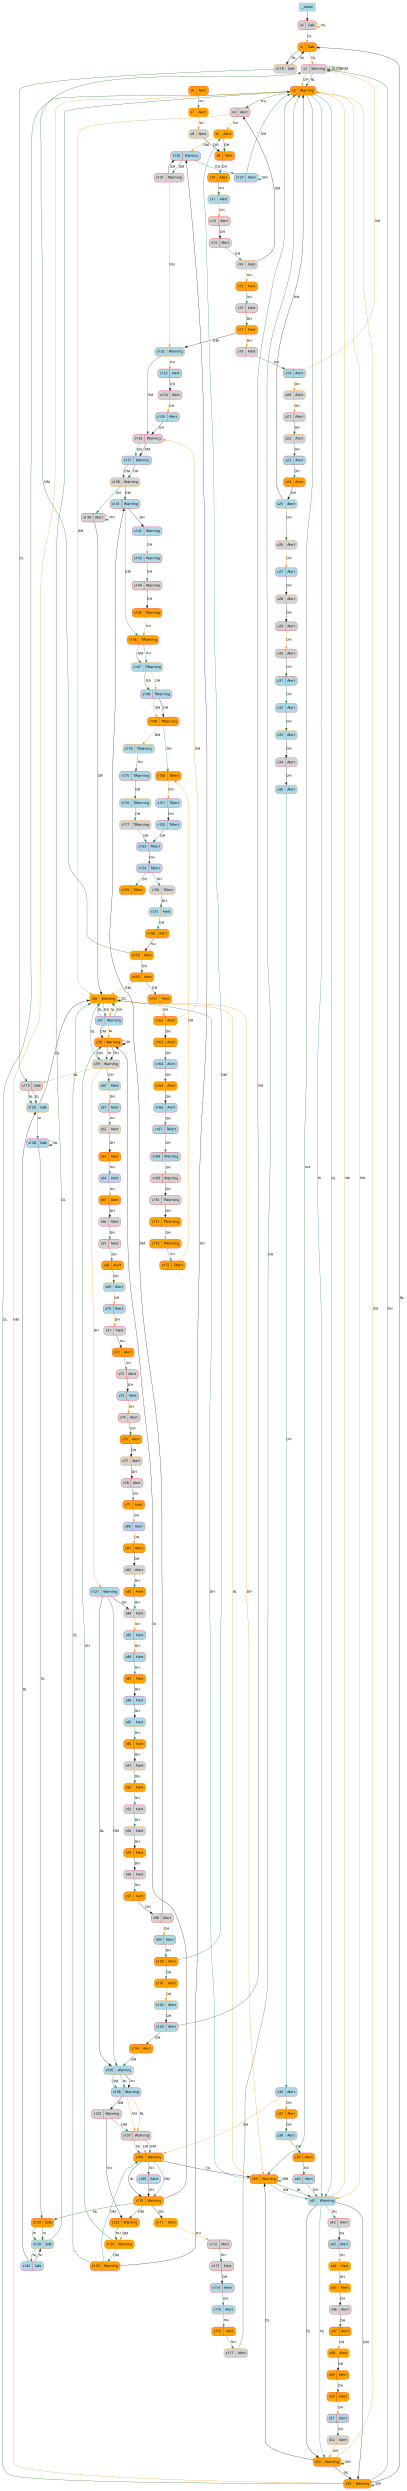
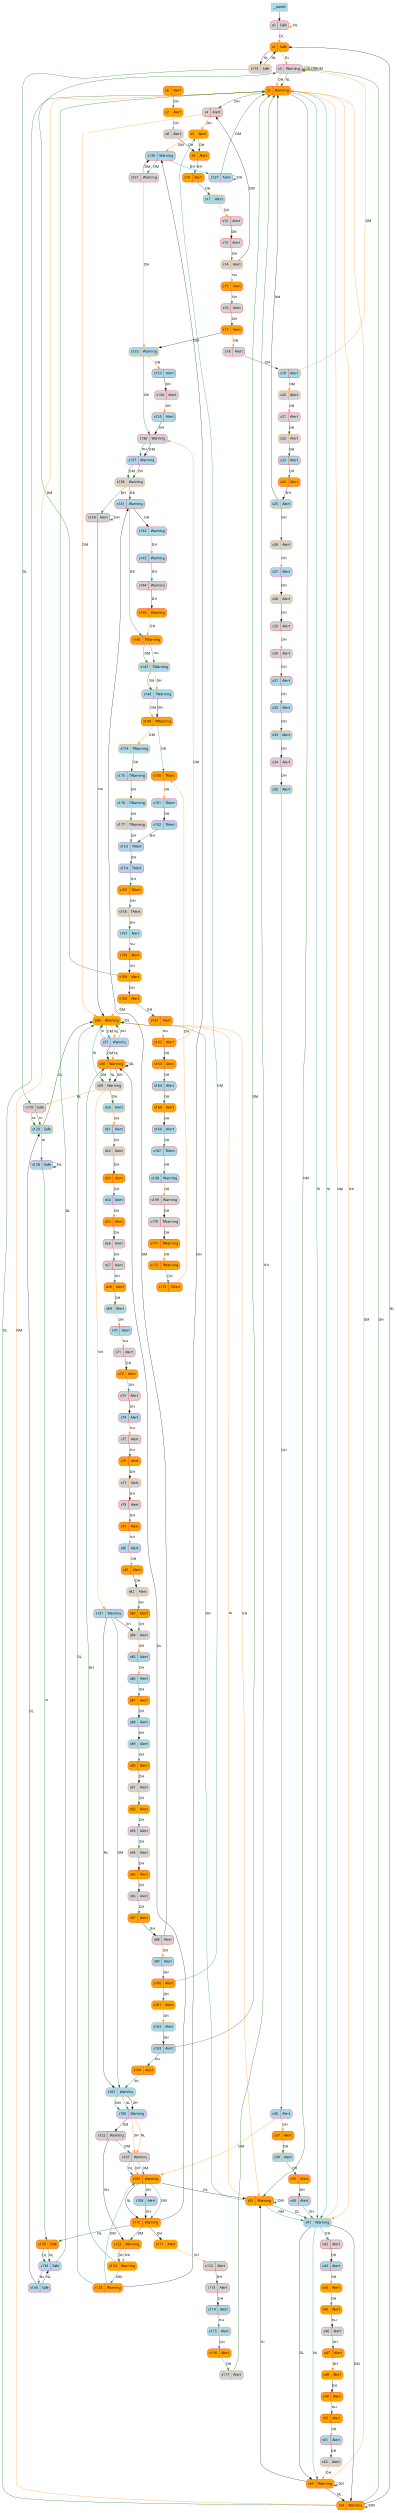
(297, 384) -> (292, 384)
(155, 878) -> (130, 900)
(43, 2244) -> (50, 2266)
